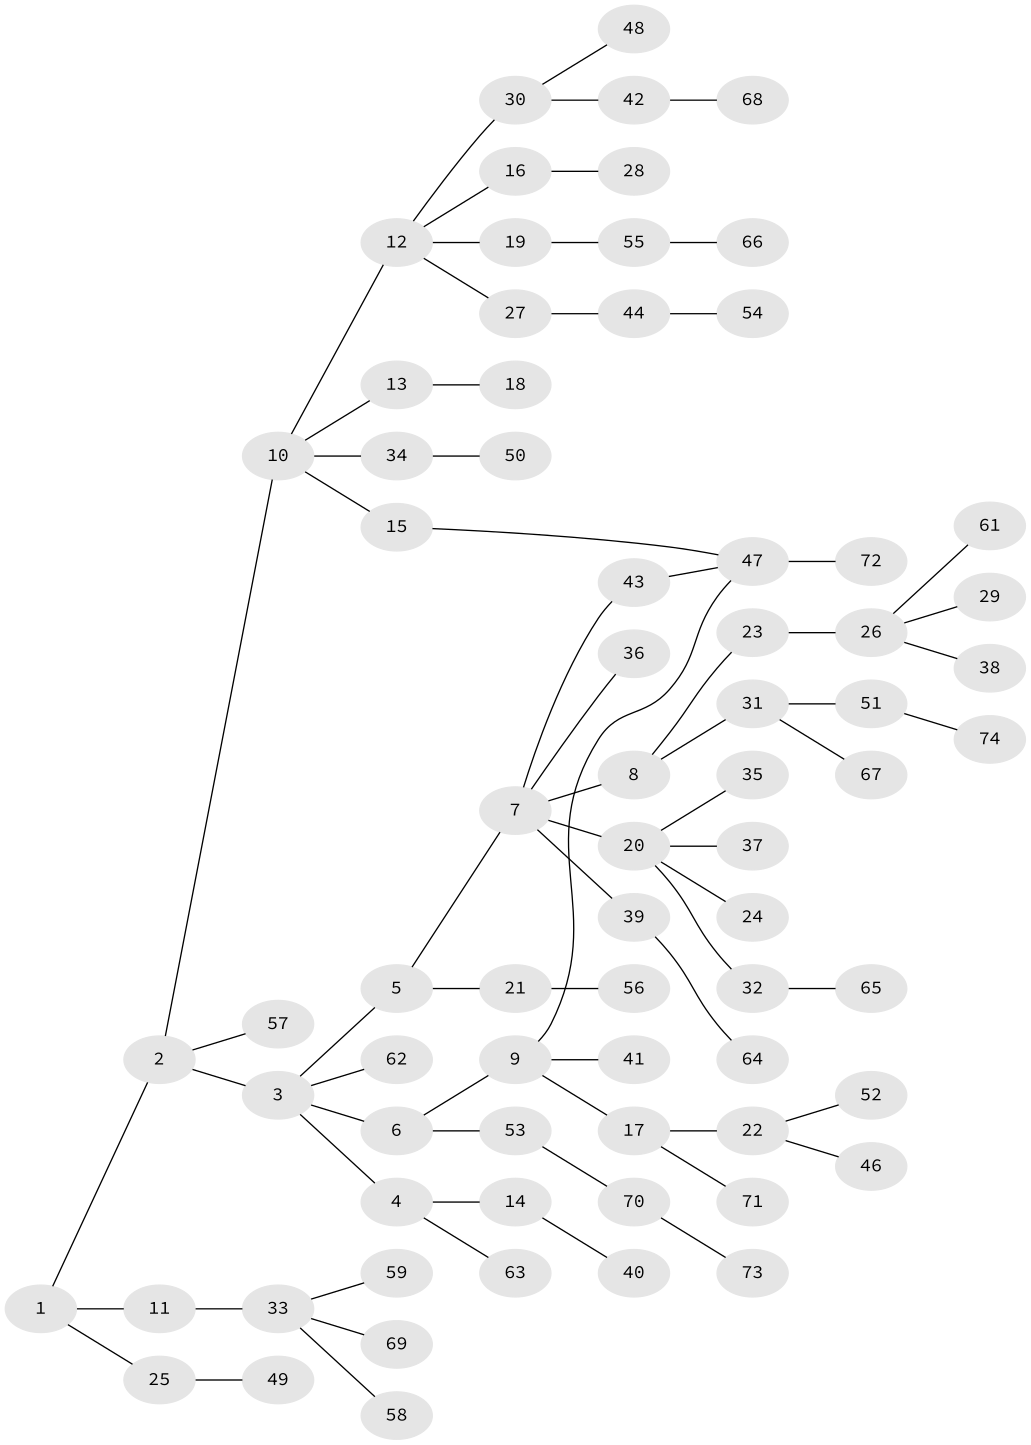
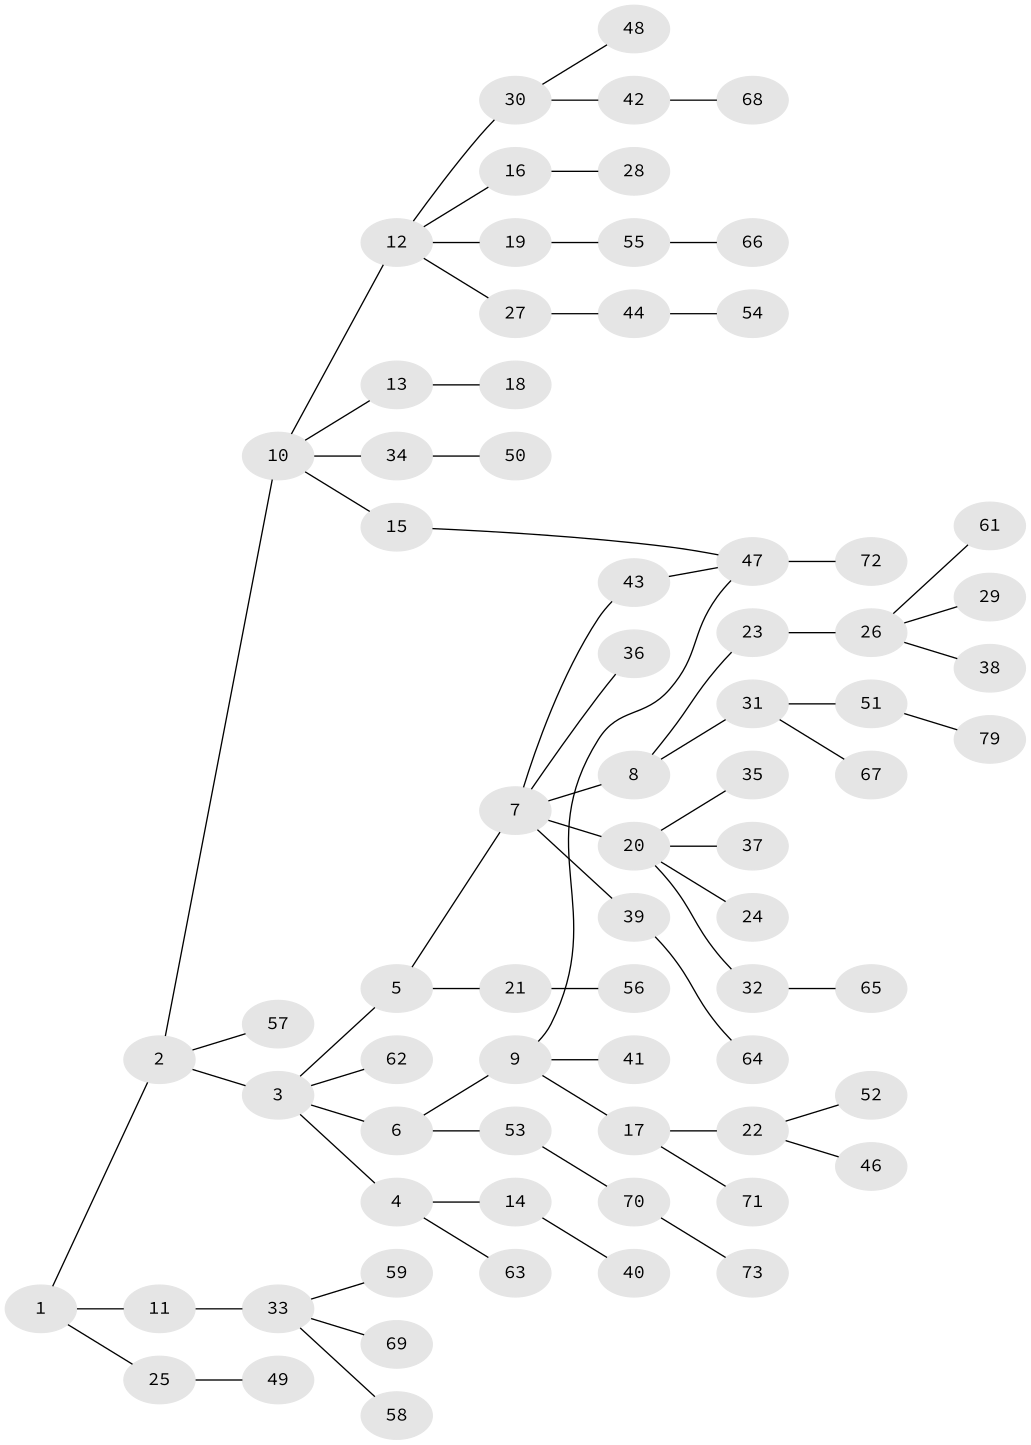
(990, 739) -> (990, 739)
